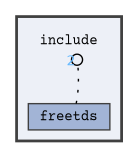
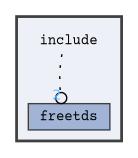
(78, 85) -> (60, 73)
